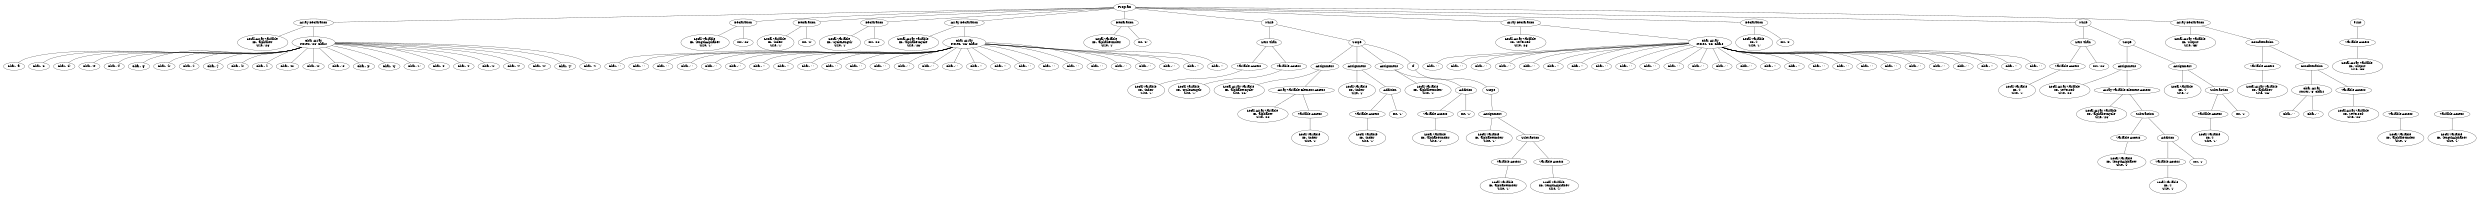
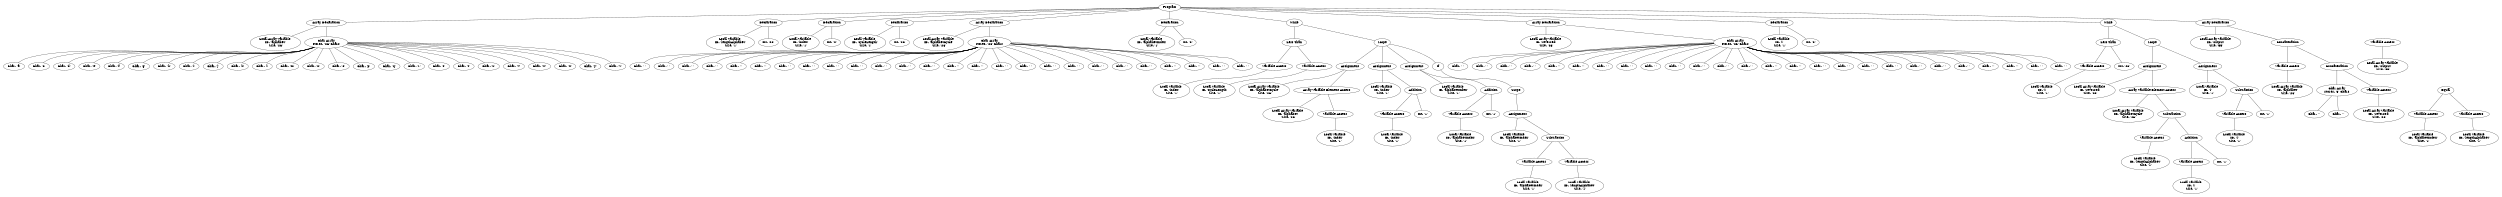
(2358, 23) -> none
none -> (565, 66)
none -> (2446, 90)
